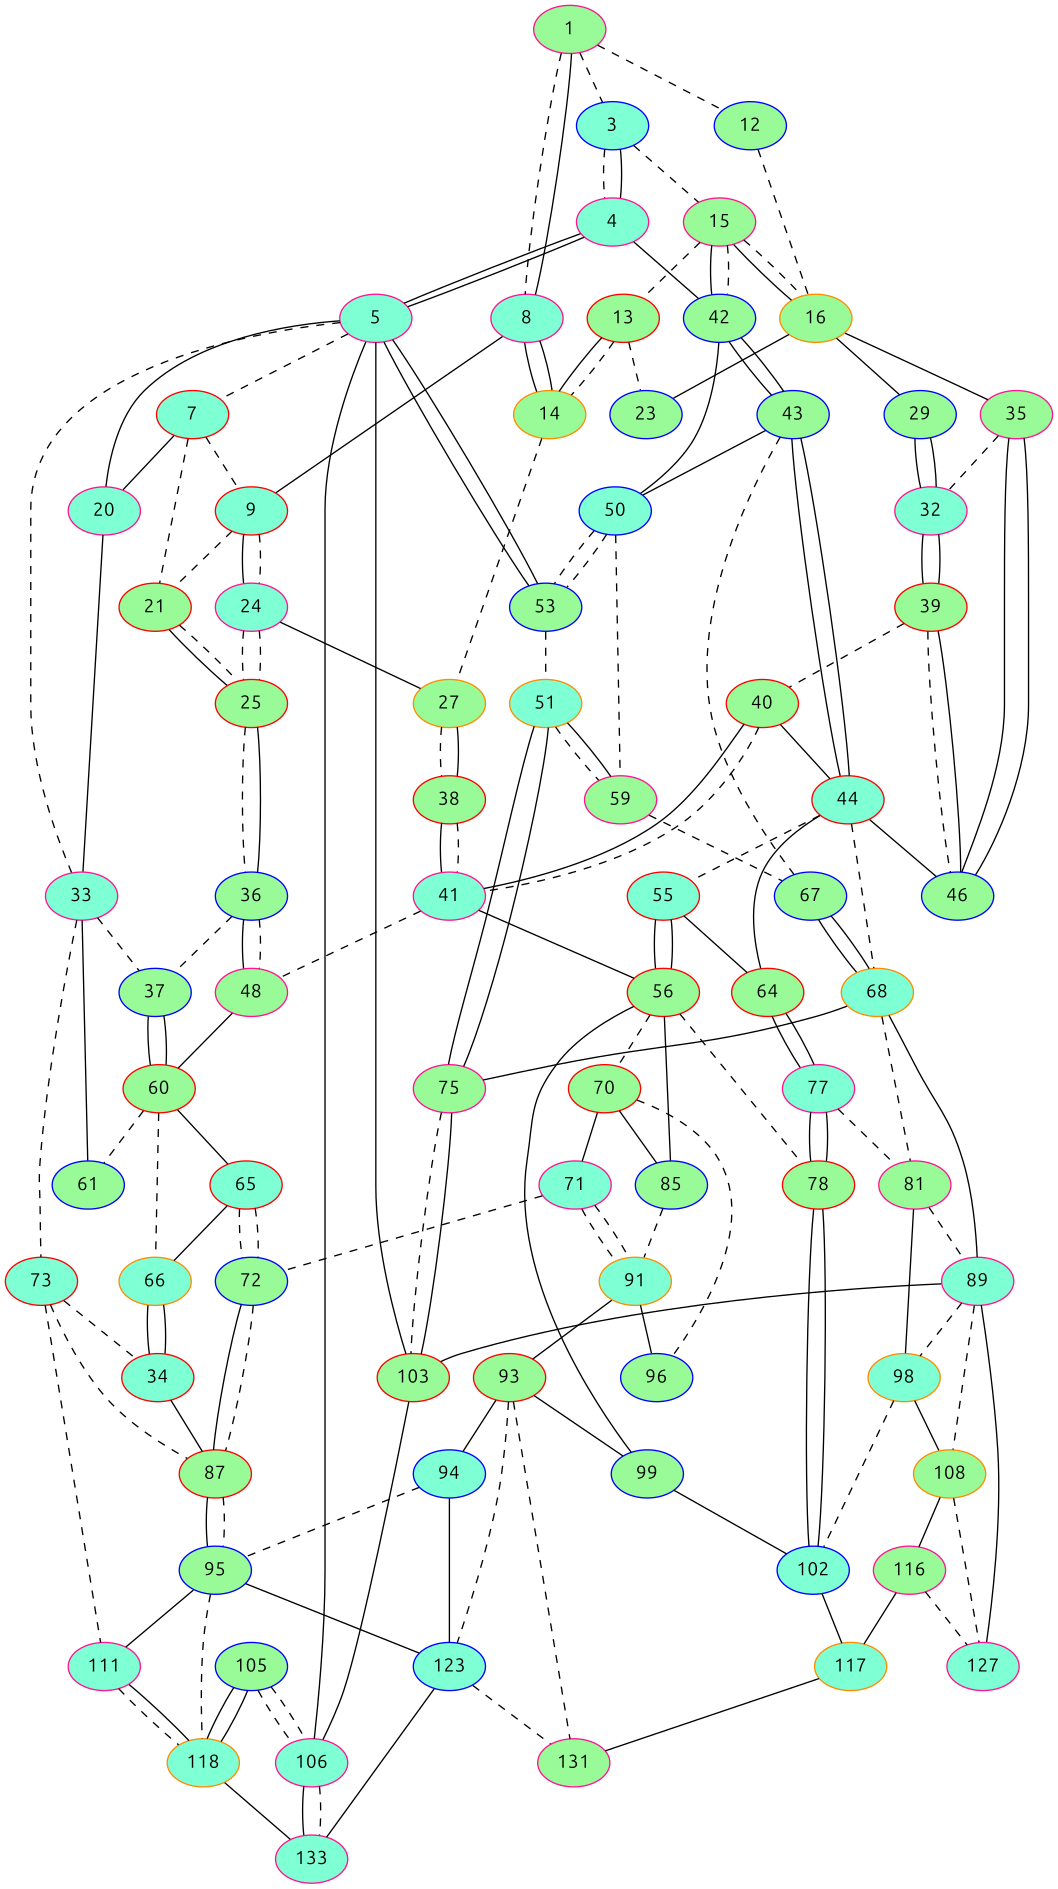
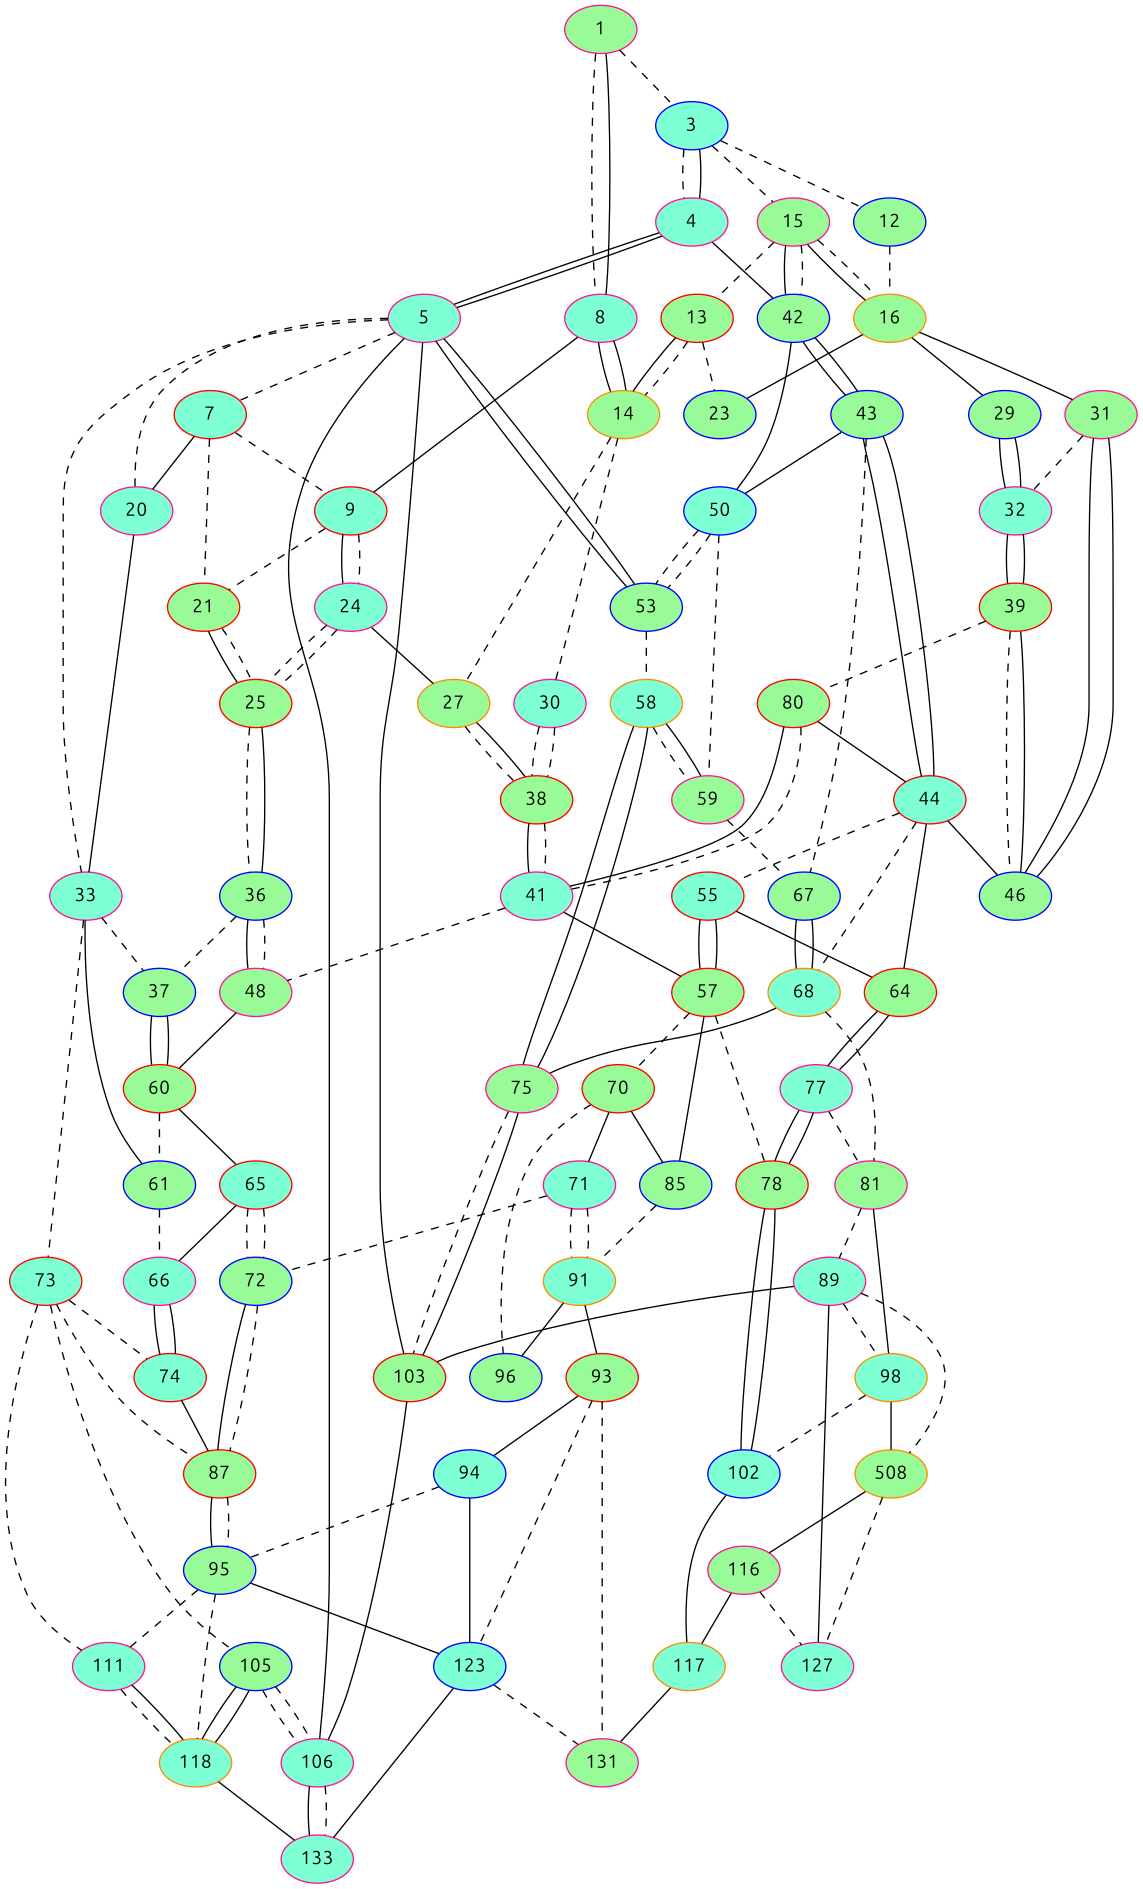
(660, 78) -> (791, 174)
(174, 368) -> (183, 373)
(1016, 415) -> (1101, 415)
(546, 704) -> (646, 704)
none -> (550, 704)
(762, 704) -> (793, 704)
(663, 992) -> (708, 992)
(951, 1130) -> none
(157, 1185) -> (159, 1233)
(155, 1281) -> (159, 1281)
(158, 1378) -> (170, 1378)
(647, 1474) -> none
(950, 1474) -> (891, 1474)
none -> (113, 1493)
(160, 1619) -> (164, 1619)
